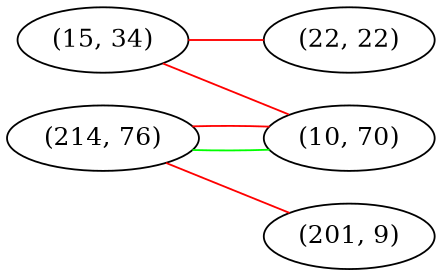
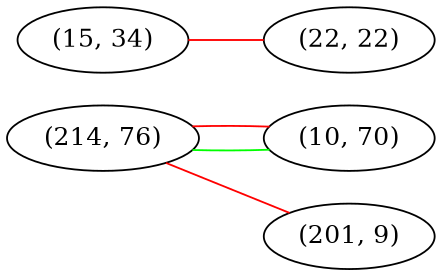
(226, 89) -> none
